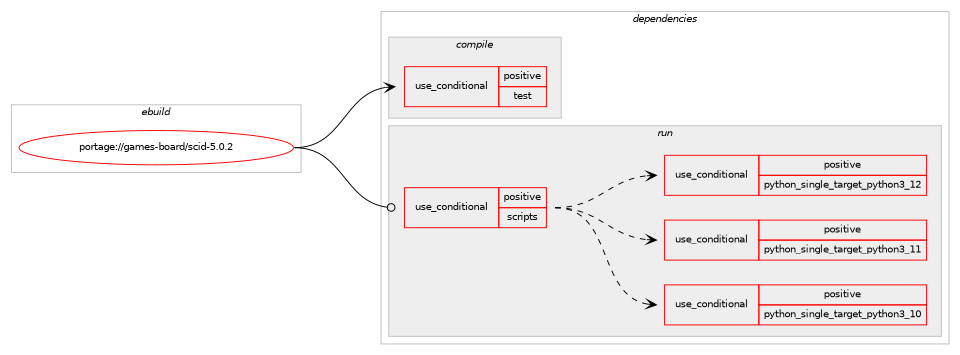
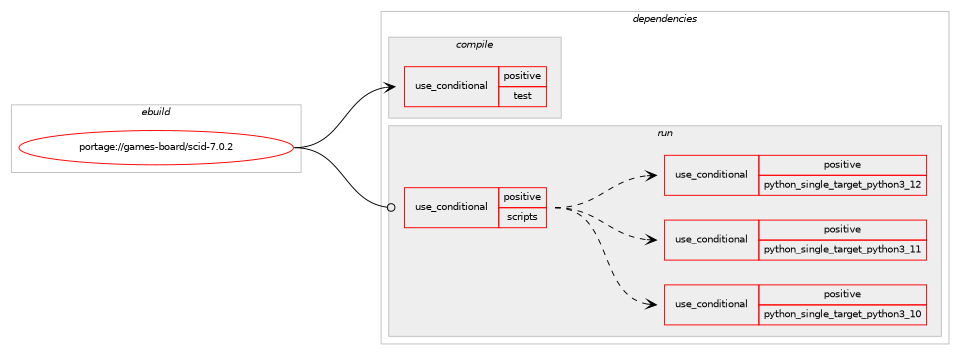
(156, 148) -> (156, 148)
